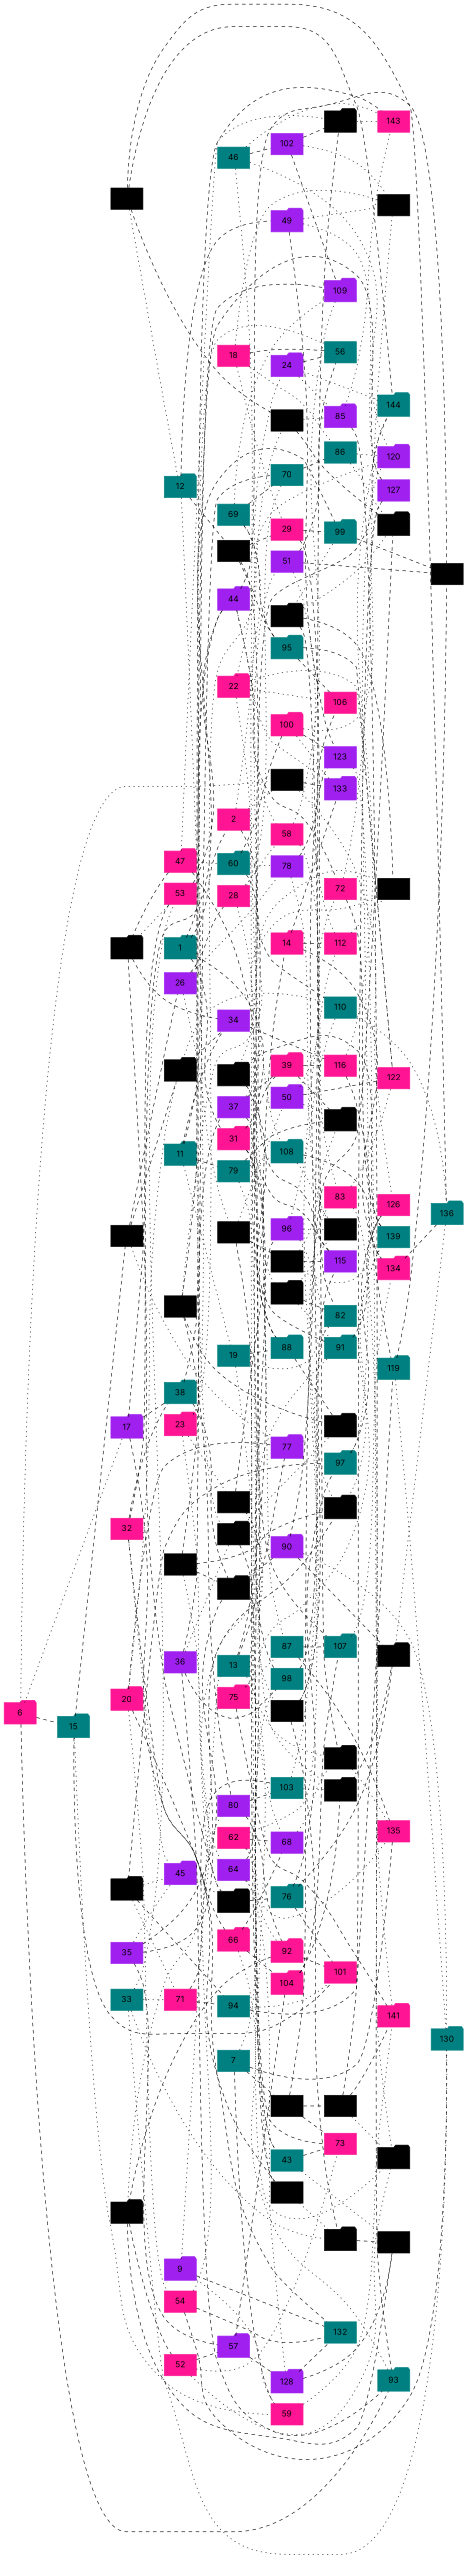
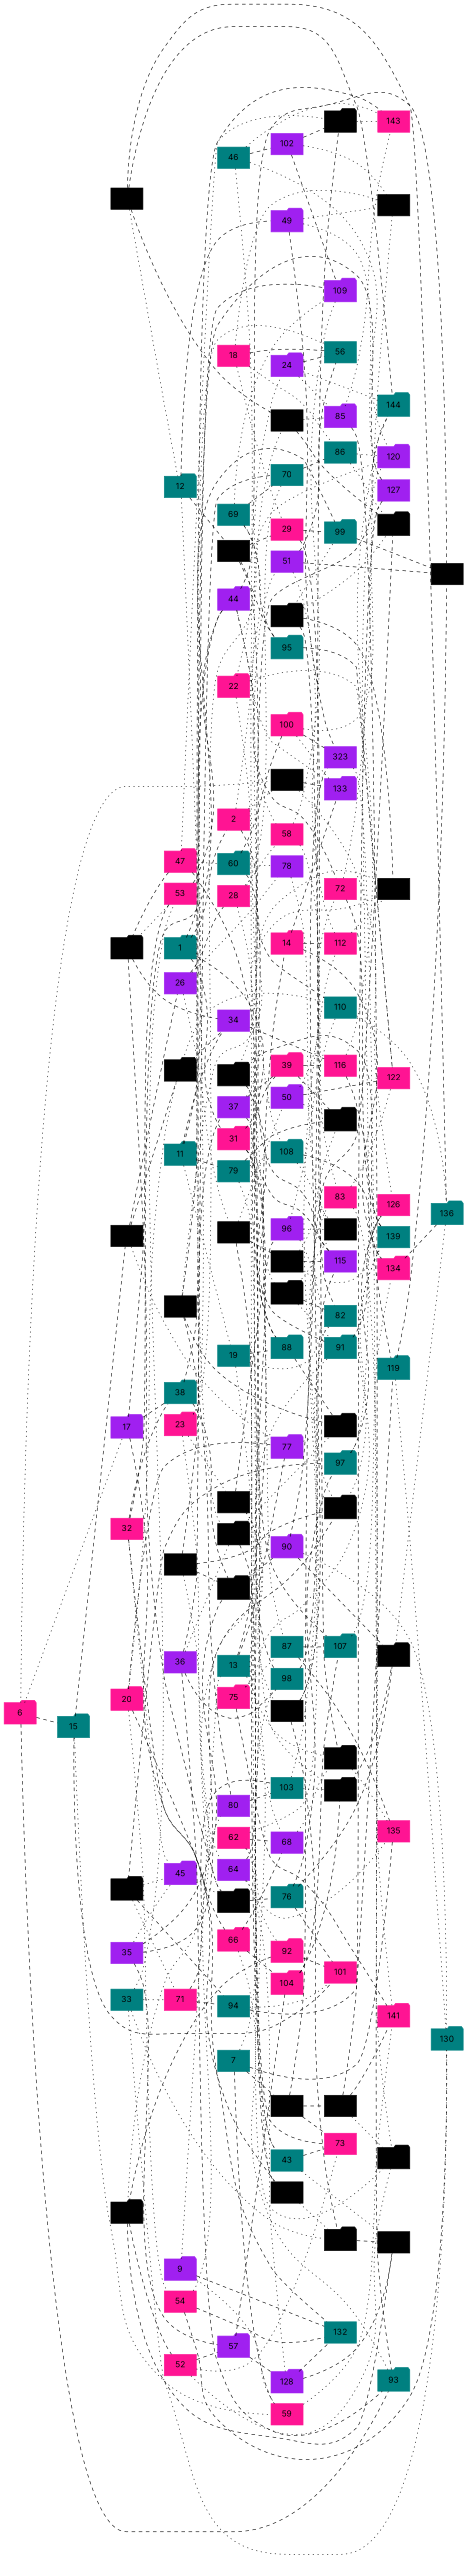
(340, 703) -> none
(340, 757) -> (340, 757)
(266, 1895) -> none
